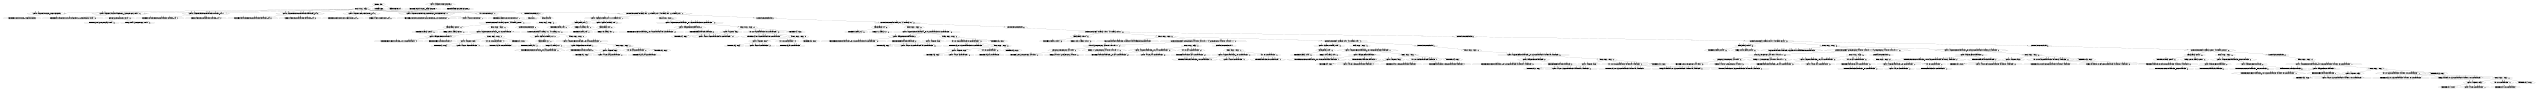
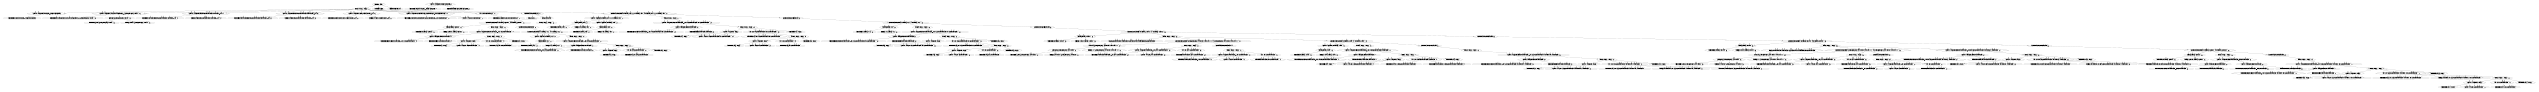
(610, 55) -> none
